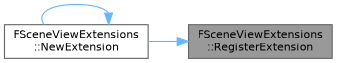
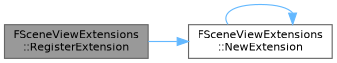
(163, 42) -> (163, 42)
